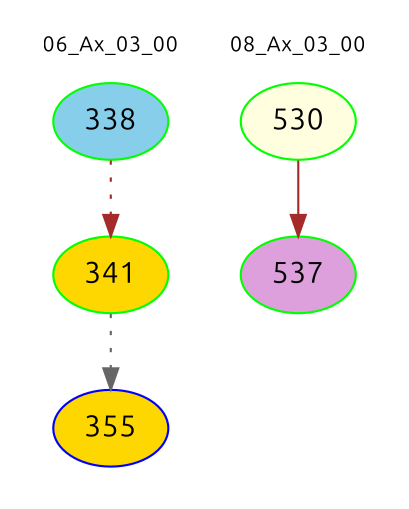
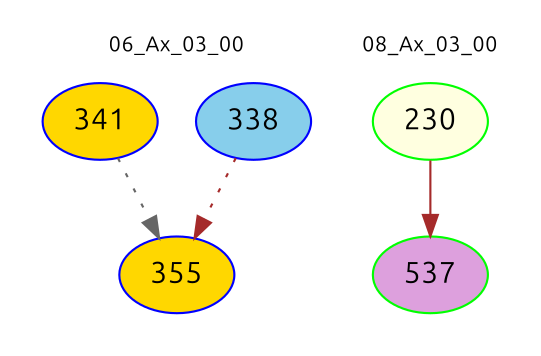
(111, 121) -> (254, 121)
(298, 121) -> (430, 121)
(111, 188) -> (220, 189)
(111, 275) -> (100, 121)
